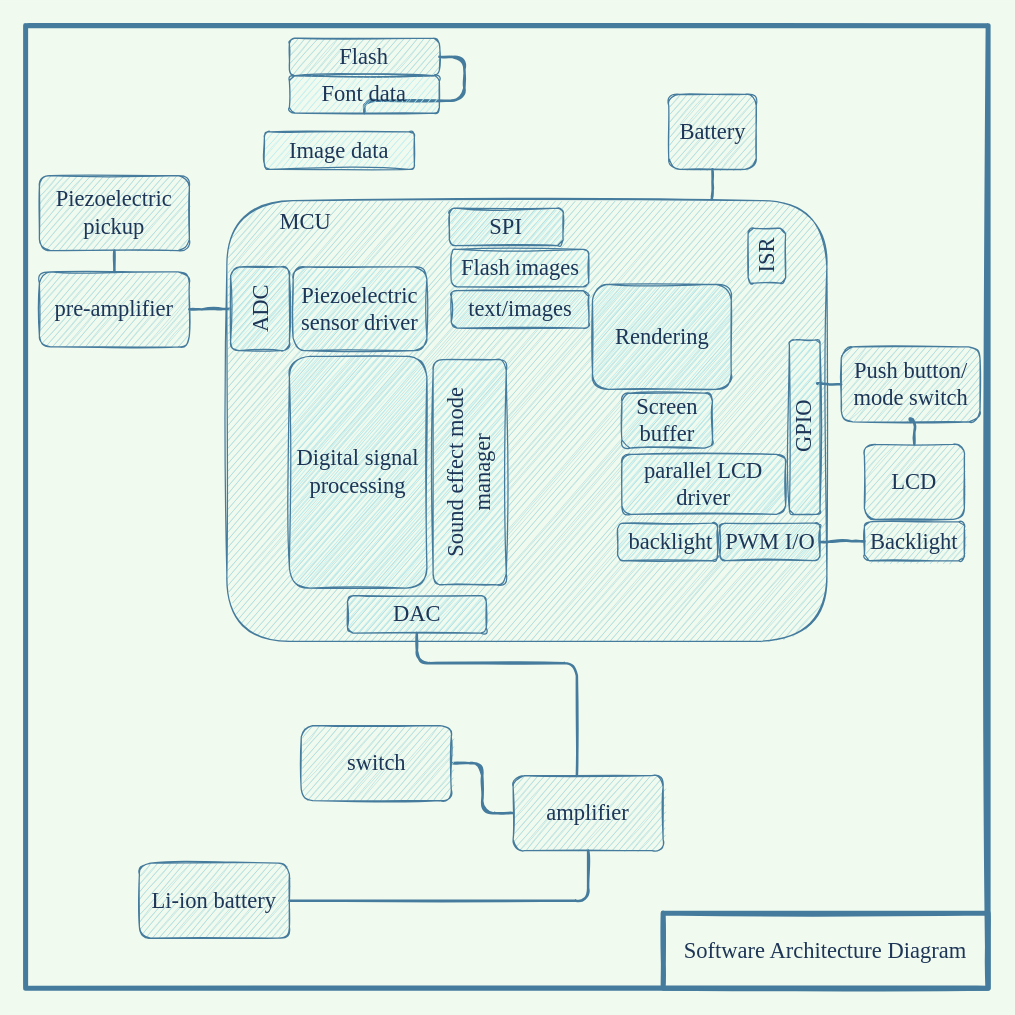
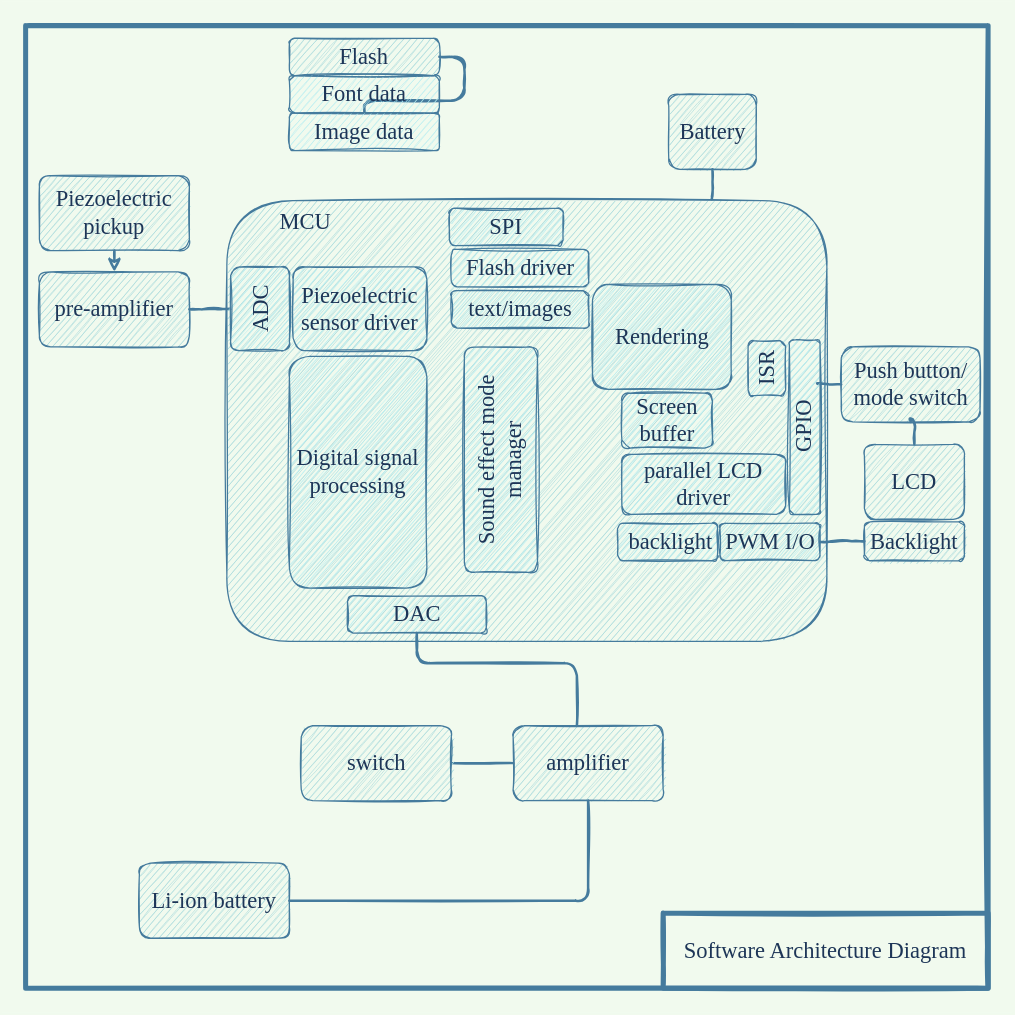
(339, 151) -> (364, 132)
(767, 256) -> (767, 368)
(114, 264) -> (114, 259)
(521, 268) -> (521, 268)
(470, 472) -> (501, 460)
(588, 813) -> (588, 763)
